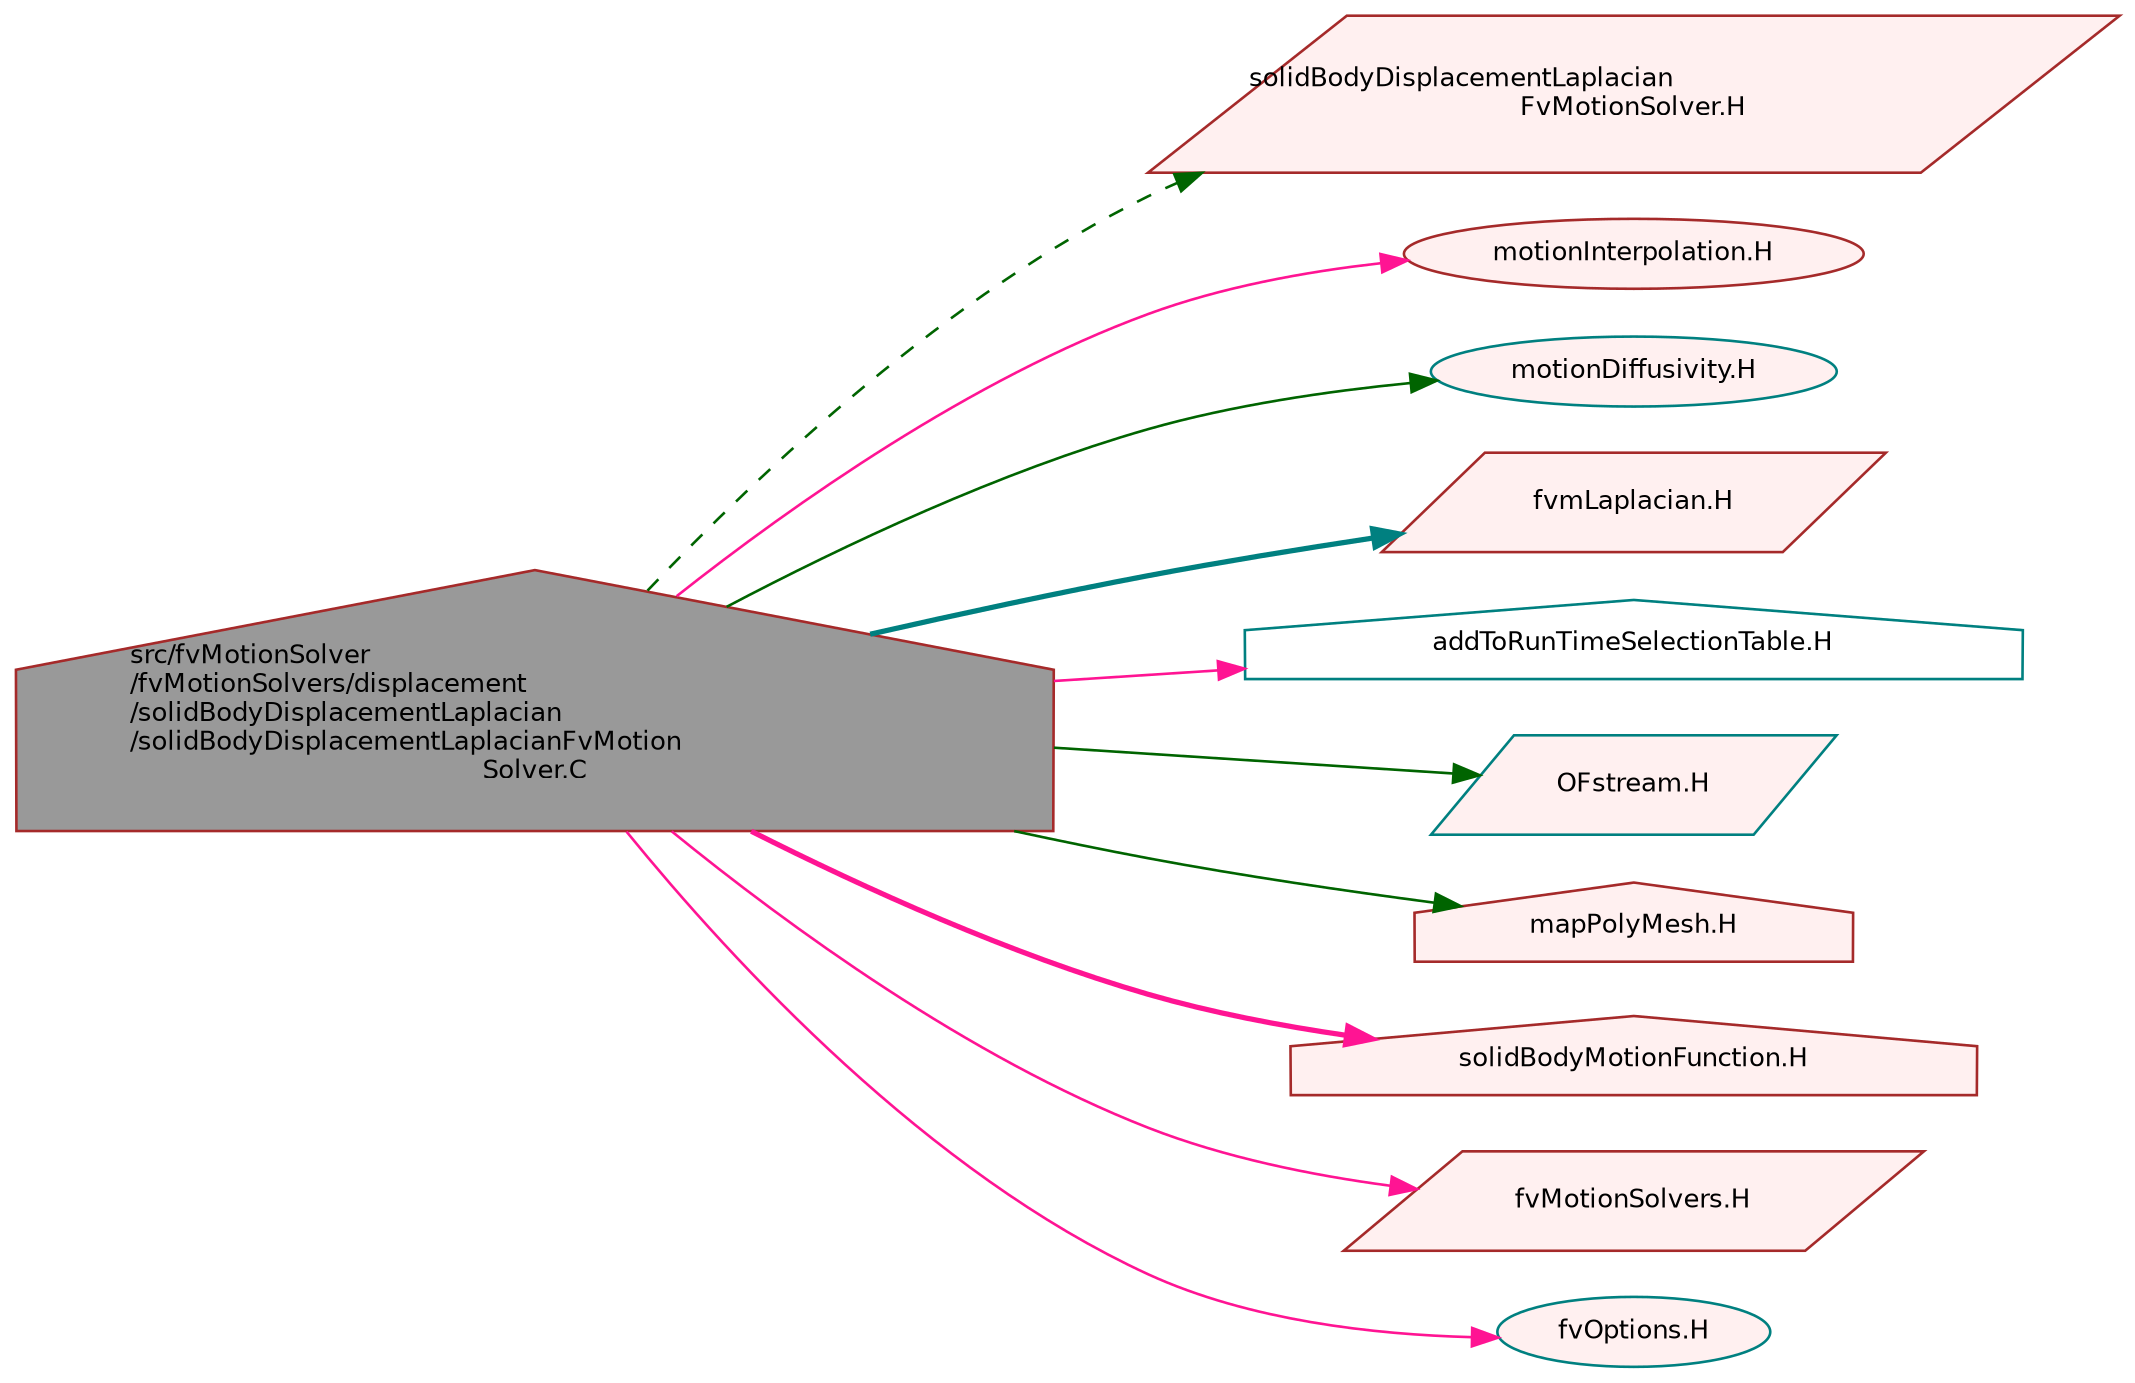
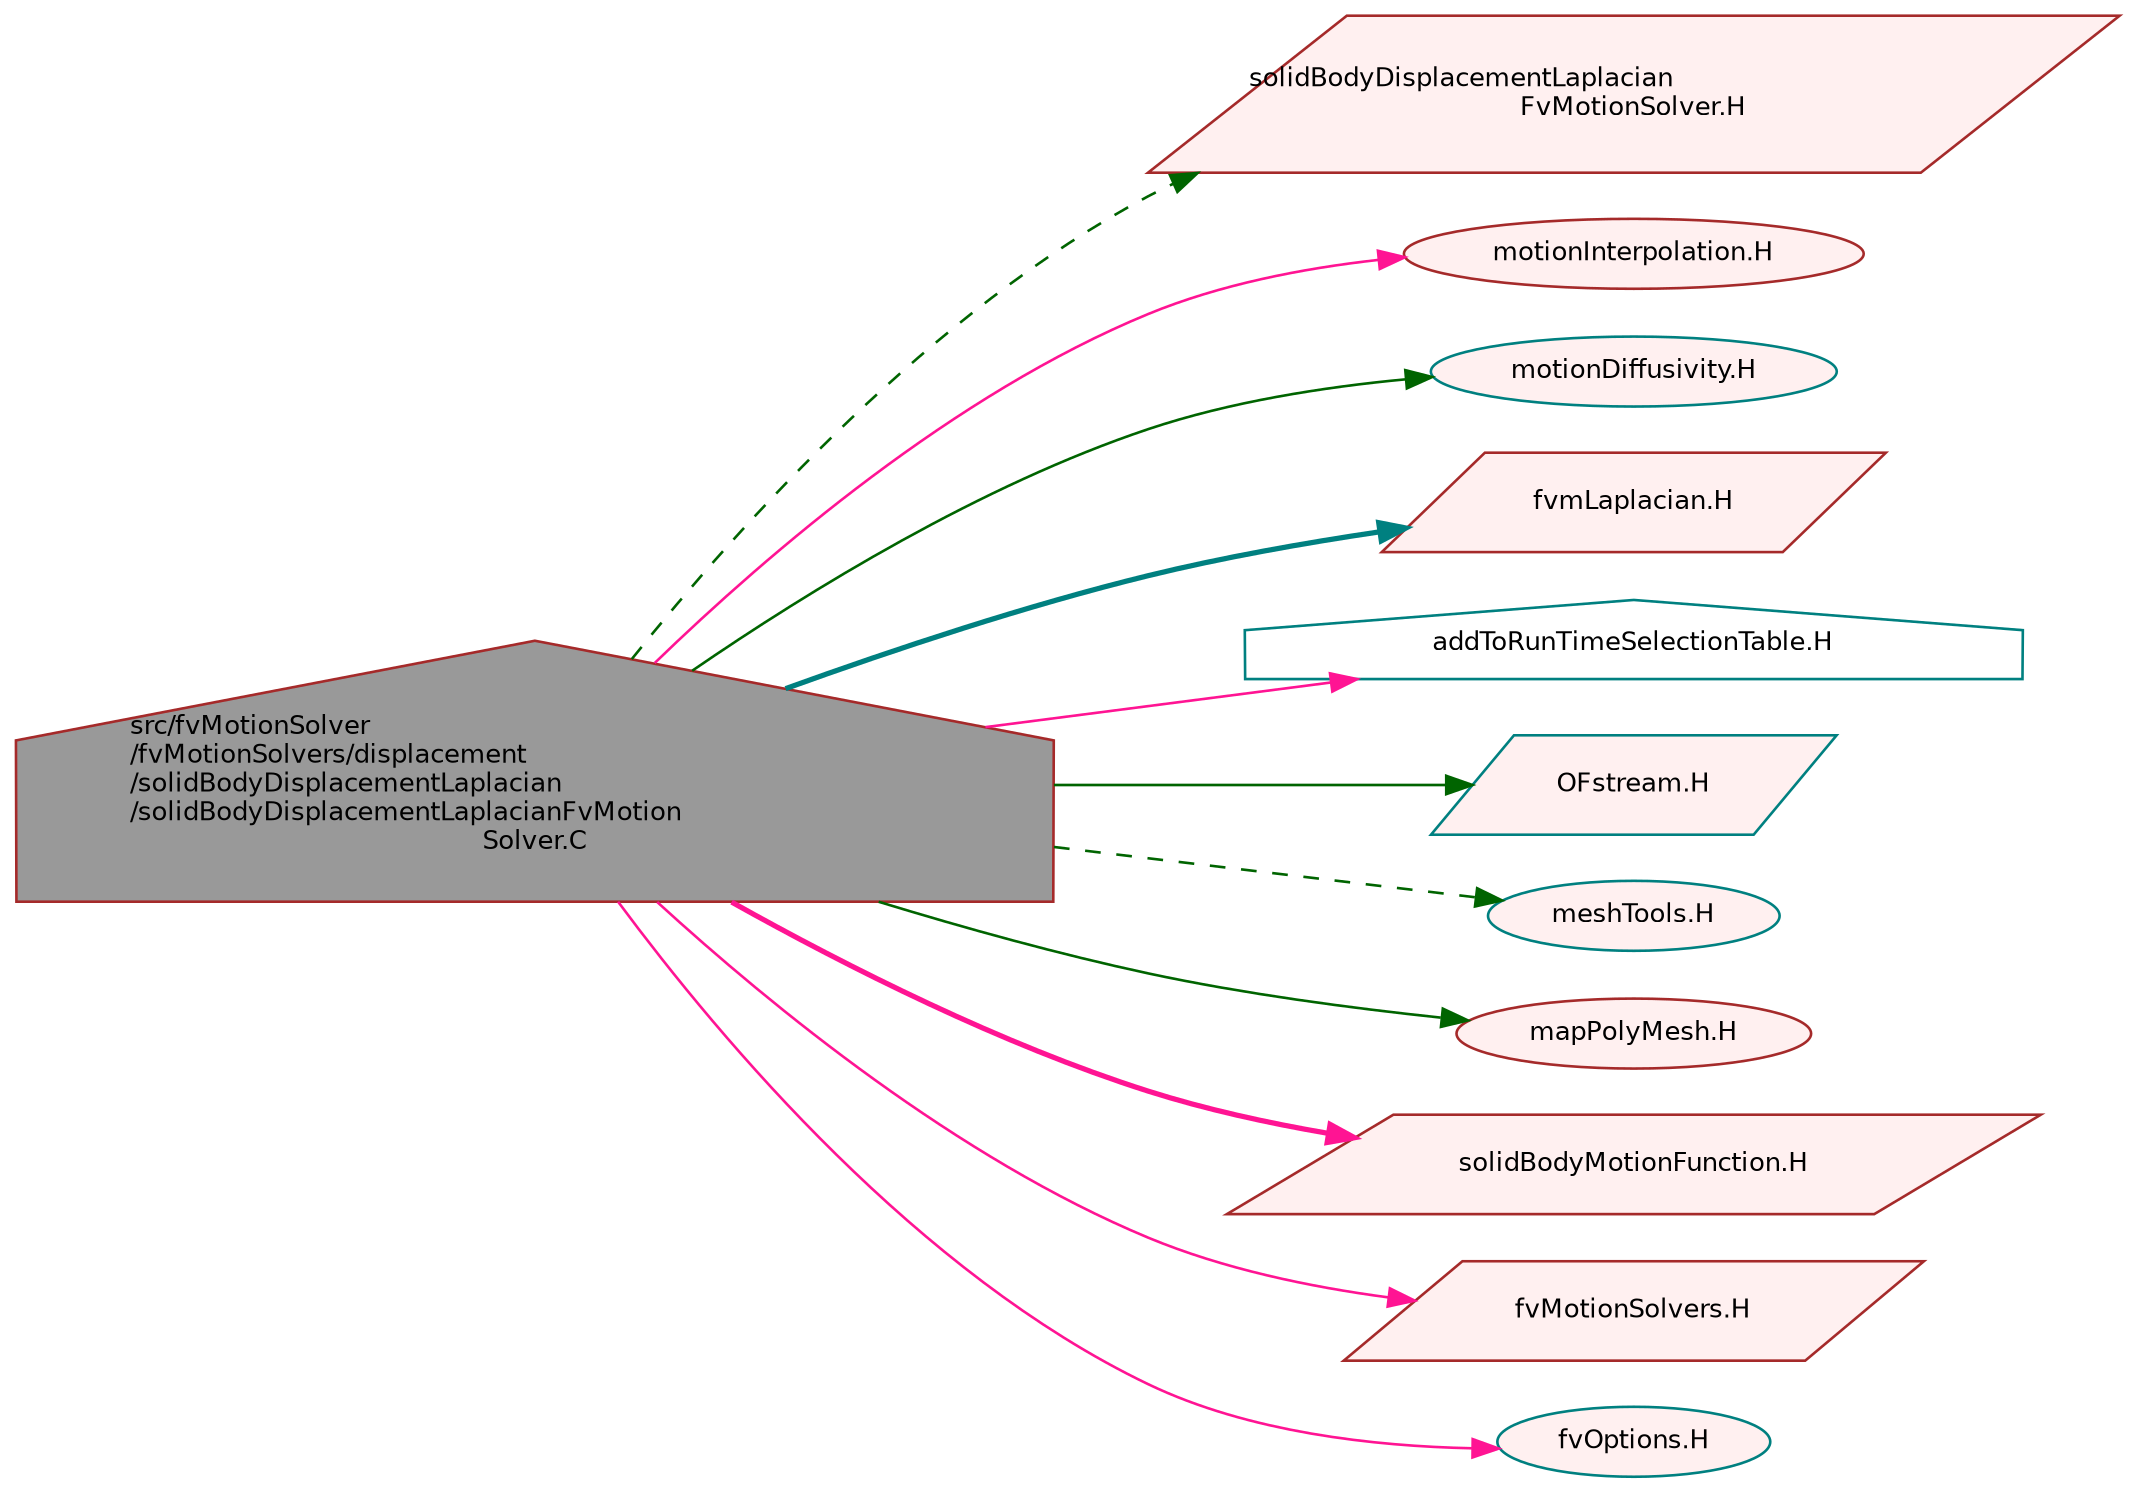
none -> (1634, 916)
(1634, 926) -> (1634, 1034)
(1634, 1060) -> (1634, 1164)
